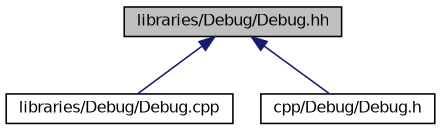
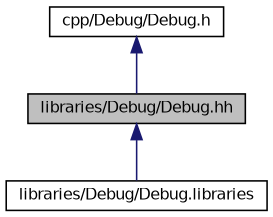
(297, 70) -> (137, 73)
(120, 109) -> (137, 196)
